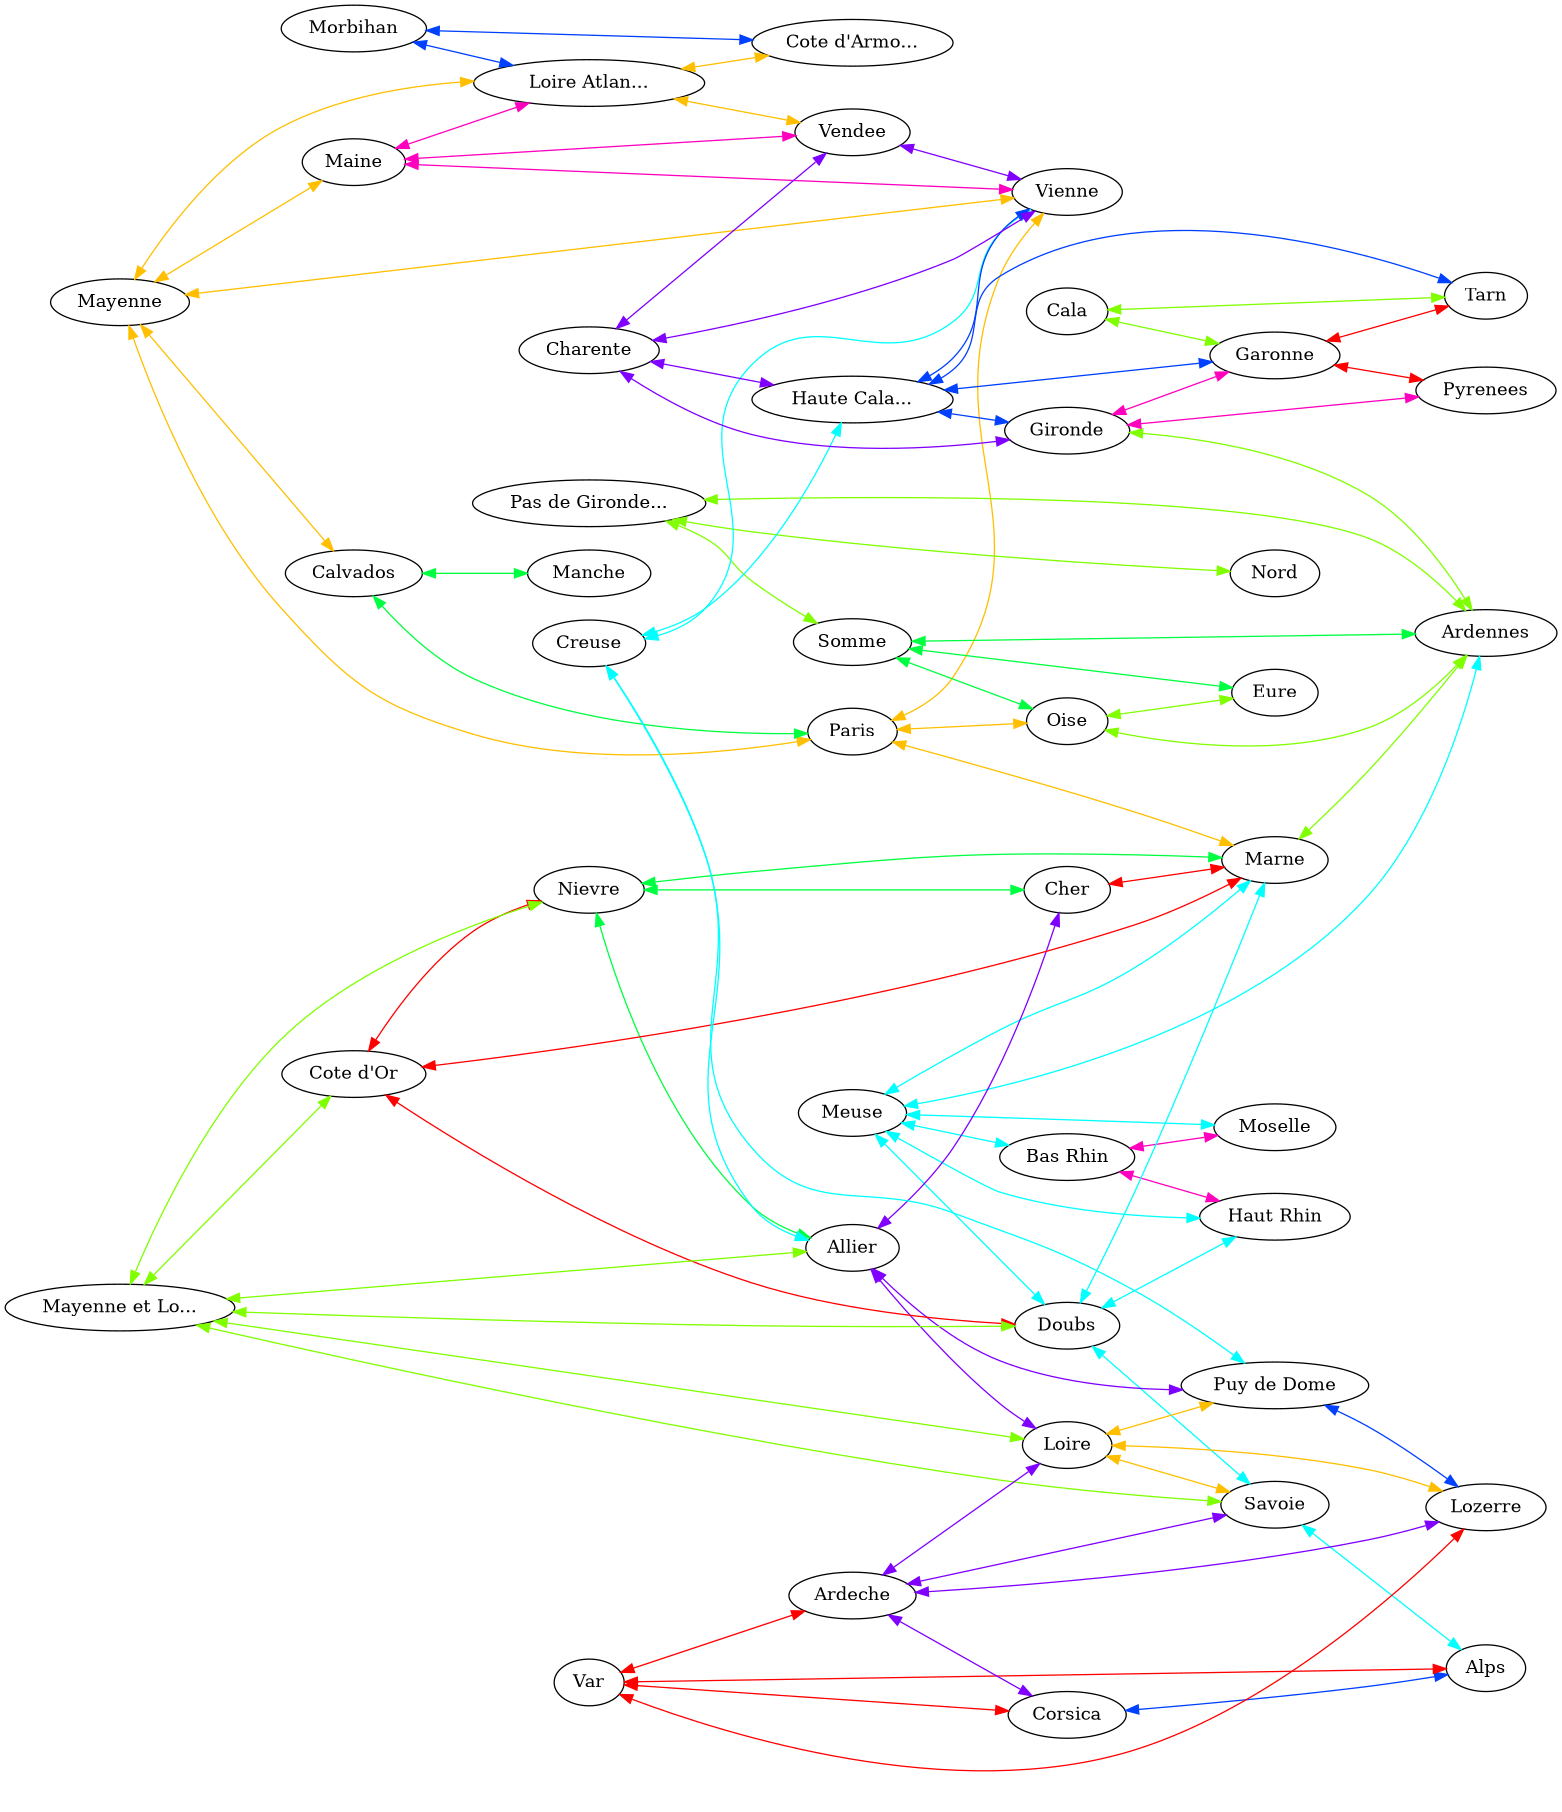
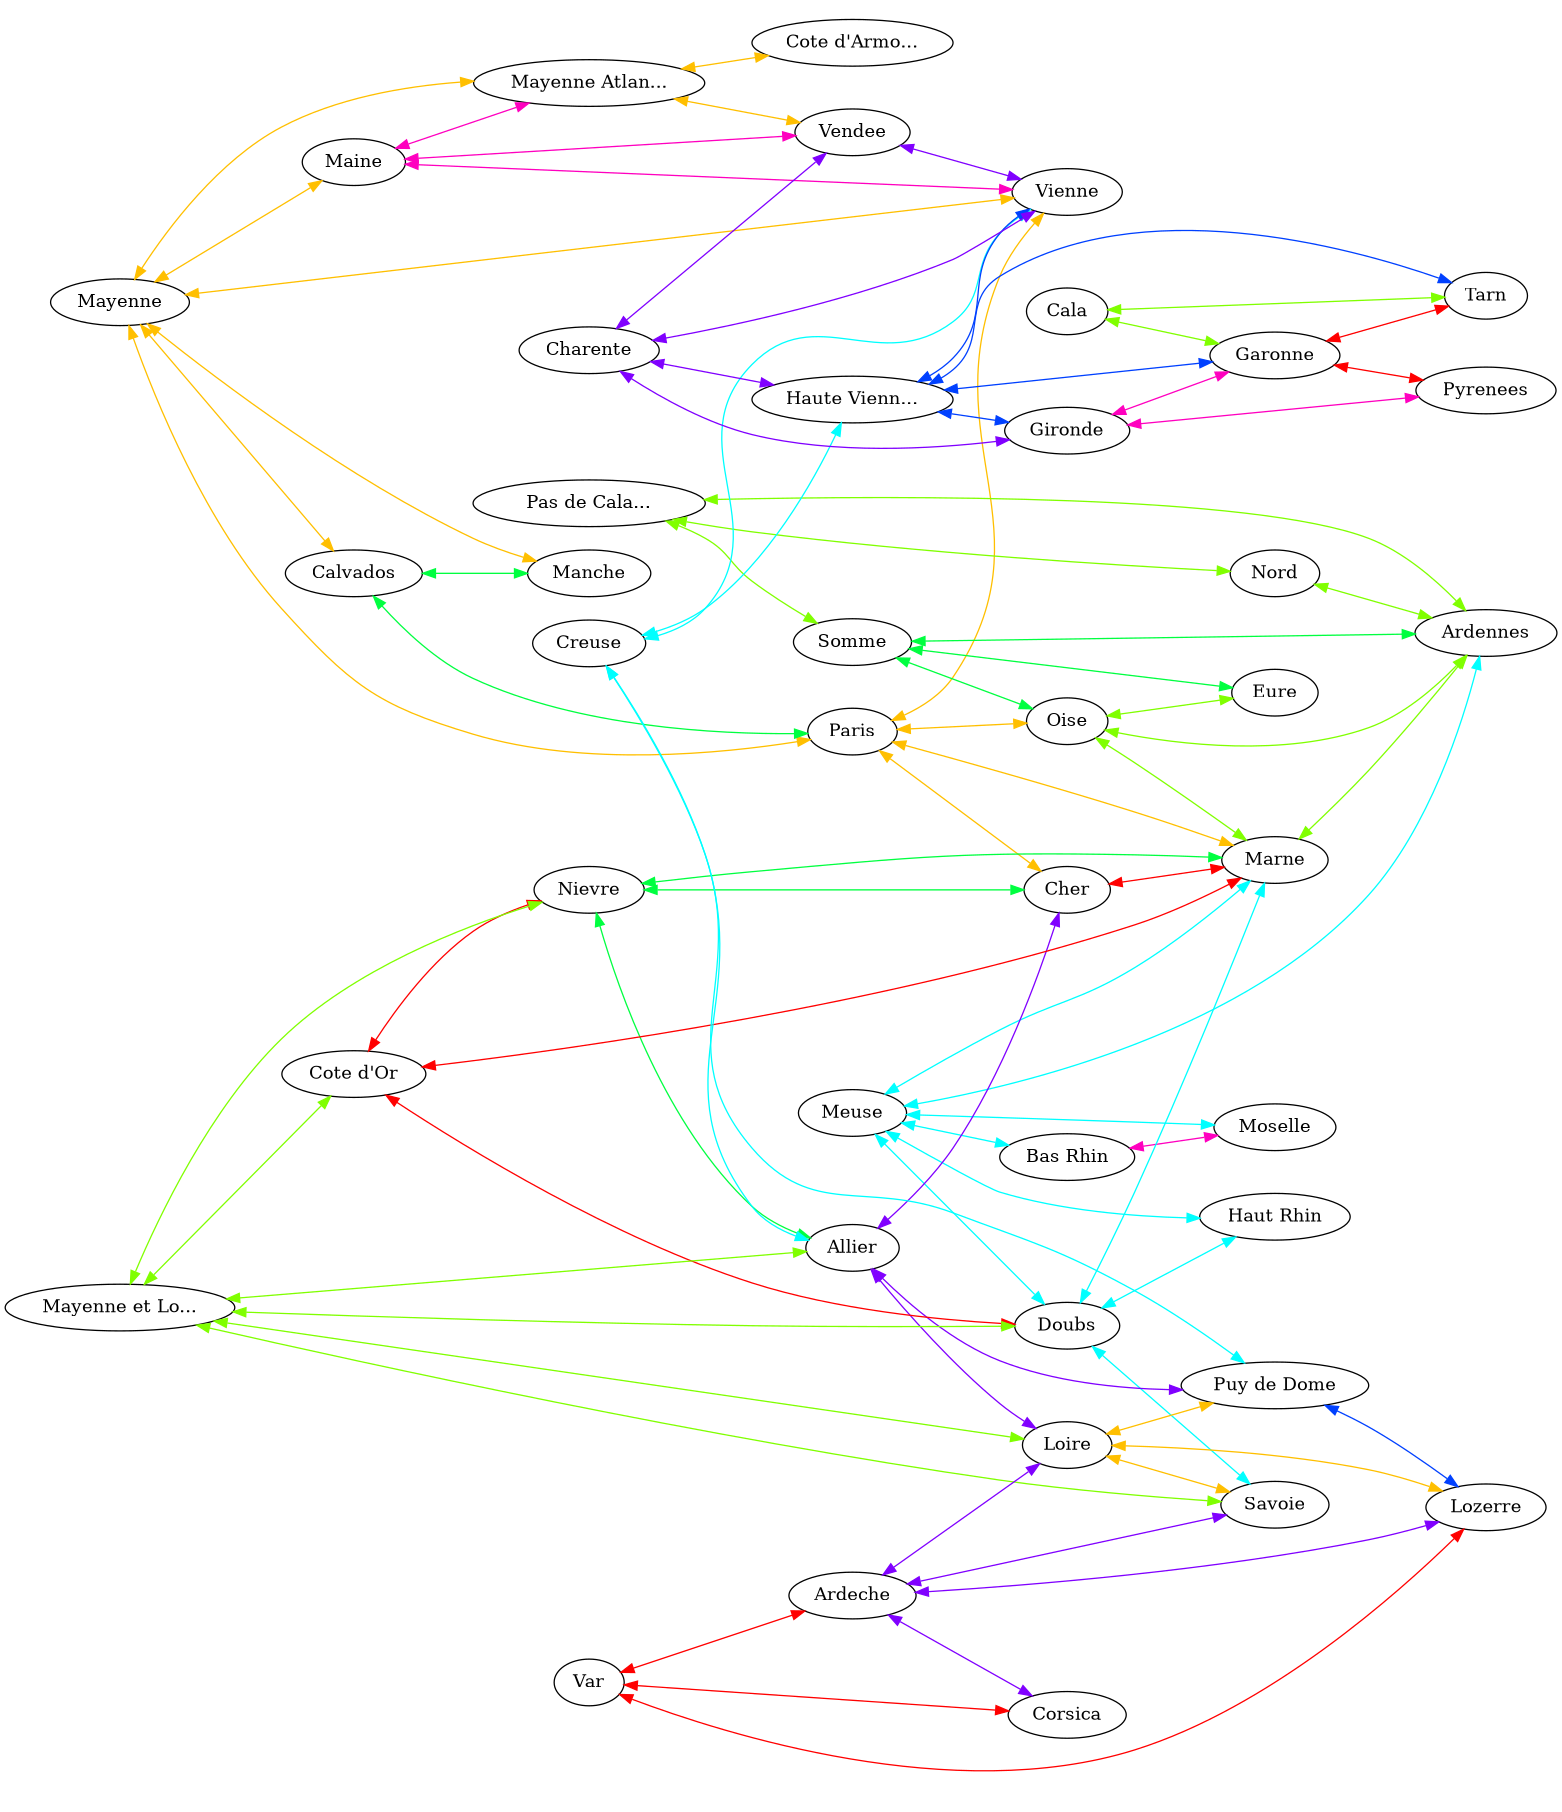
(354, 29) -> none
(589, 83) -> (589, 83)
(853, 400) -> (853, 400)
none -> (333, 458)
(1327, 475) -> (1373, 601)
(589, 503) -> (589, 503)
none -> (1172, 788)
none -> (960, 811)
(1170, 1186) -> none
(1486, 1668) -> none
